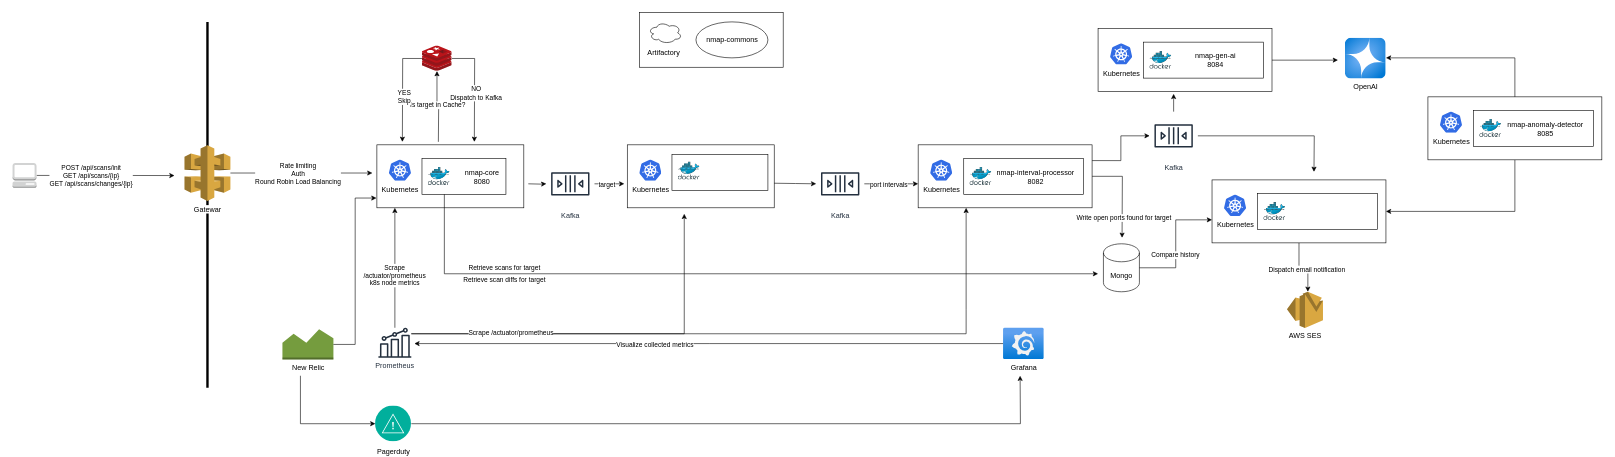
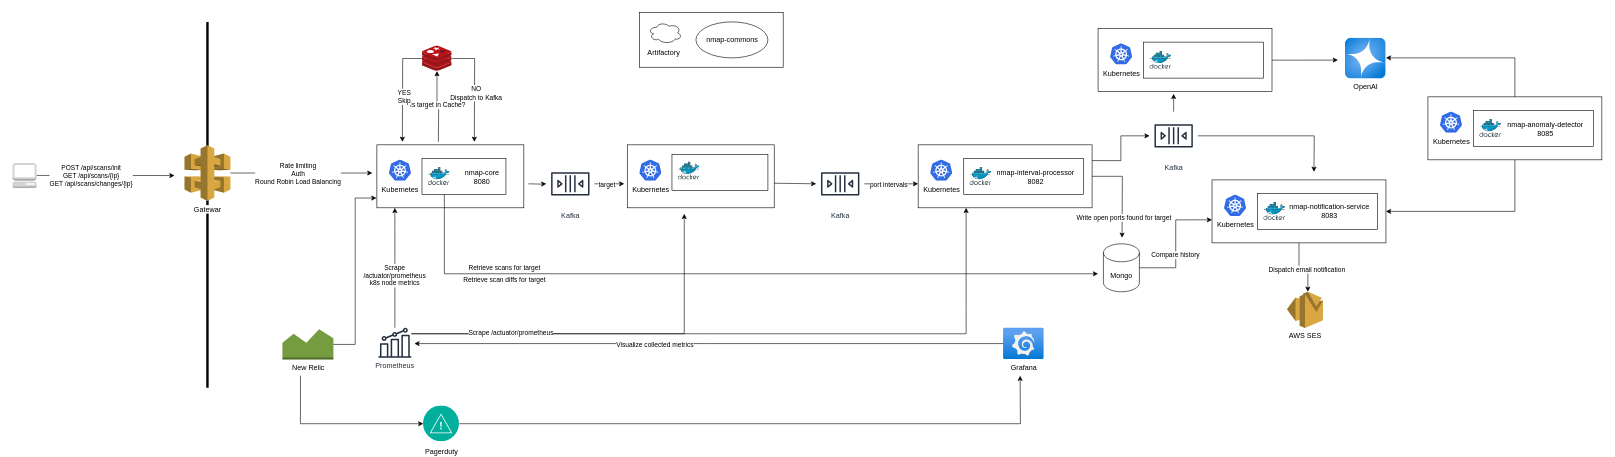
(1216, 60) -> none
none -> (1330, 211)
(393, 424) -> (441, 424)
